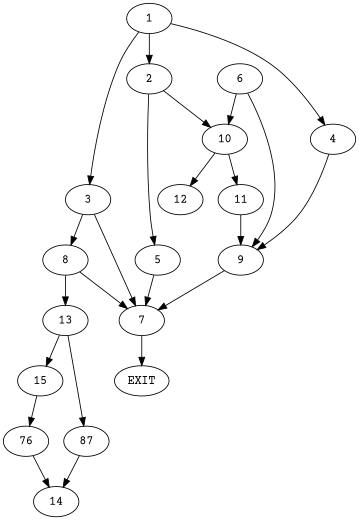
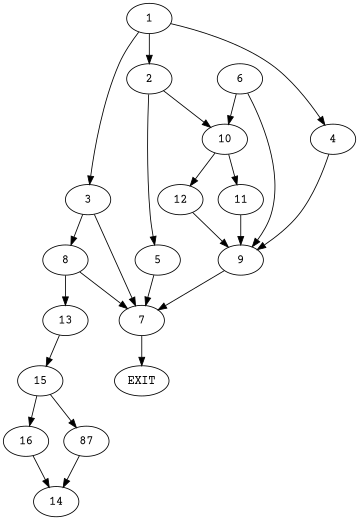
none -> (207, 227)
(75, 377) -> (61, 408)
(26, 441) -> (26, 441)
